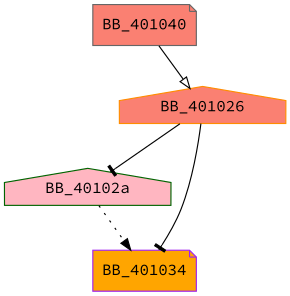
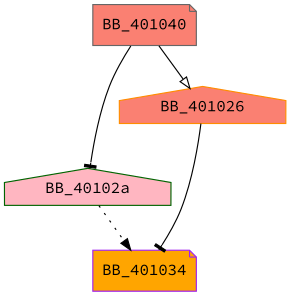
(148, 146) -> (104, 102)
